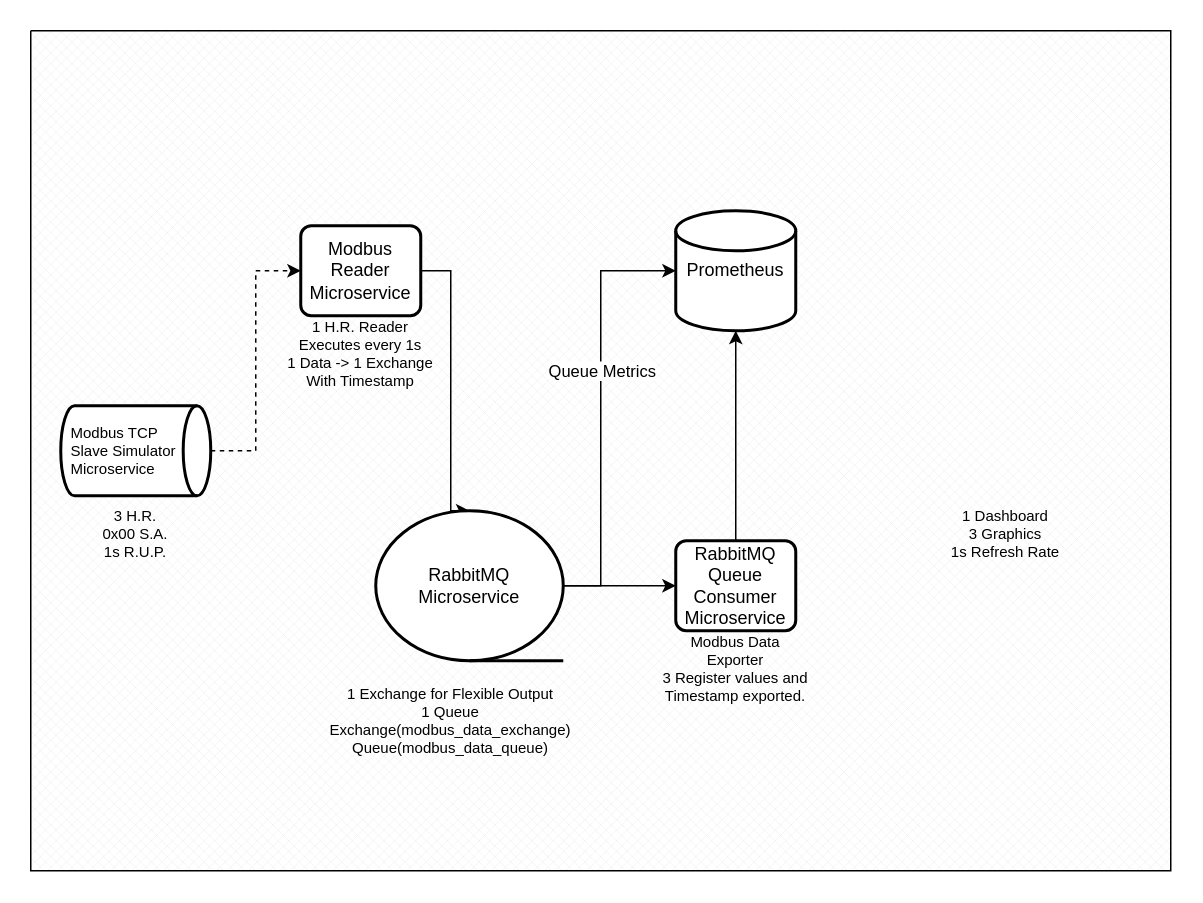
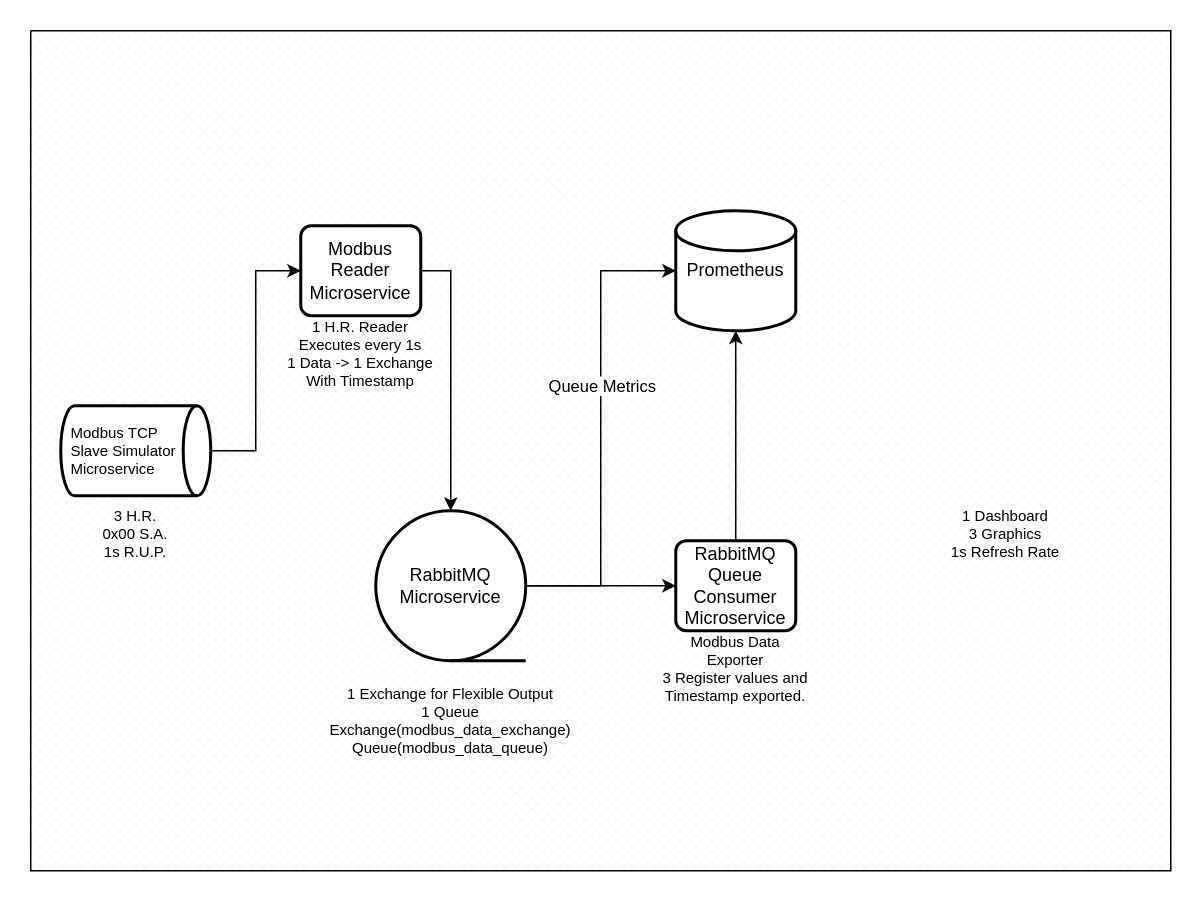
(216, 451) -> (216, 451)
(470, 586) -> (451, 586)
